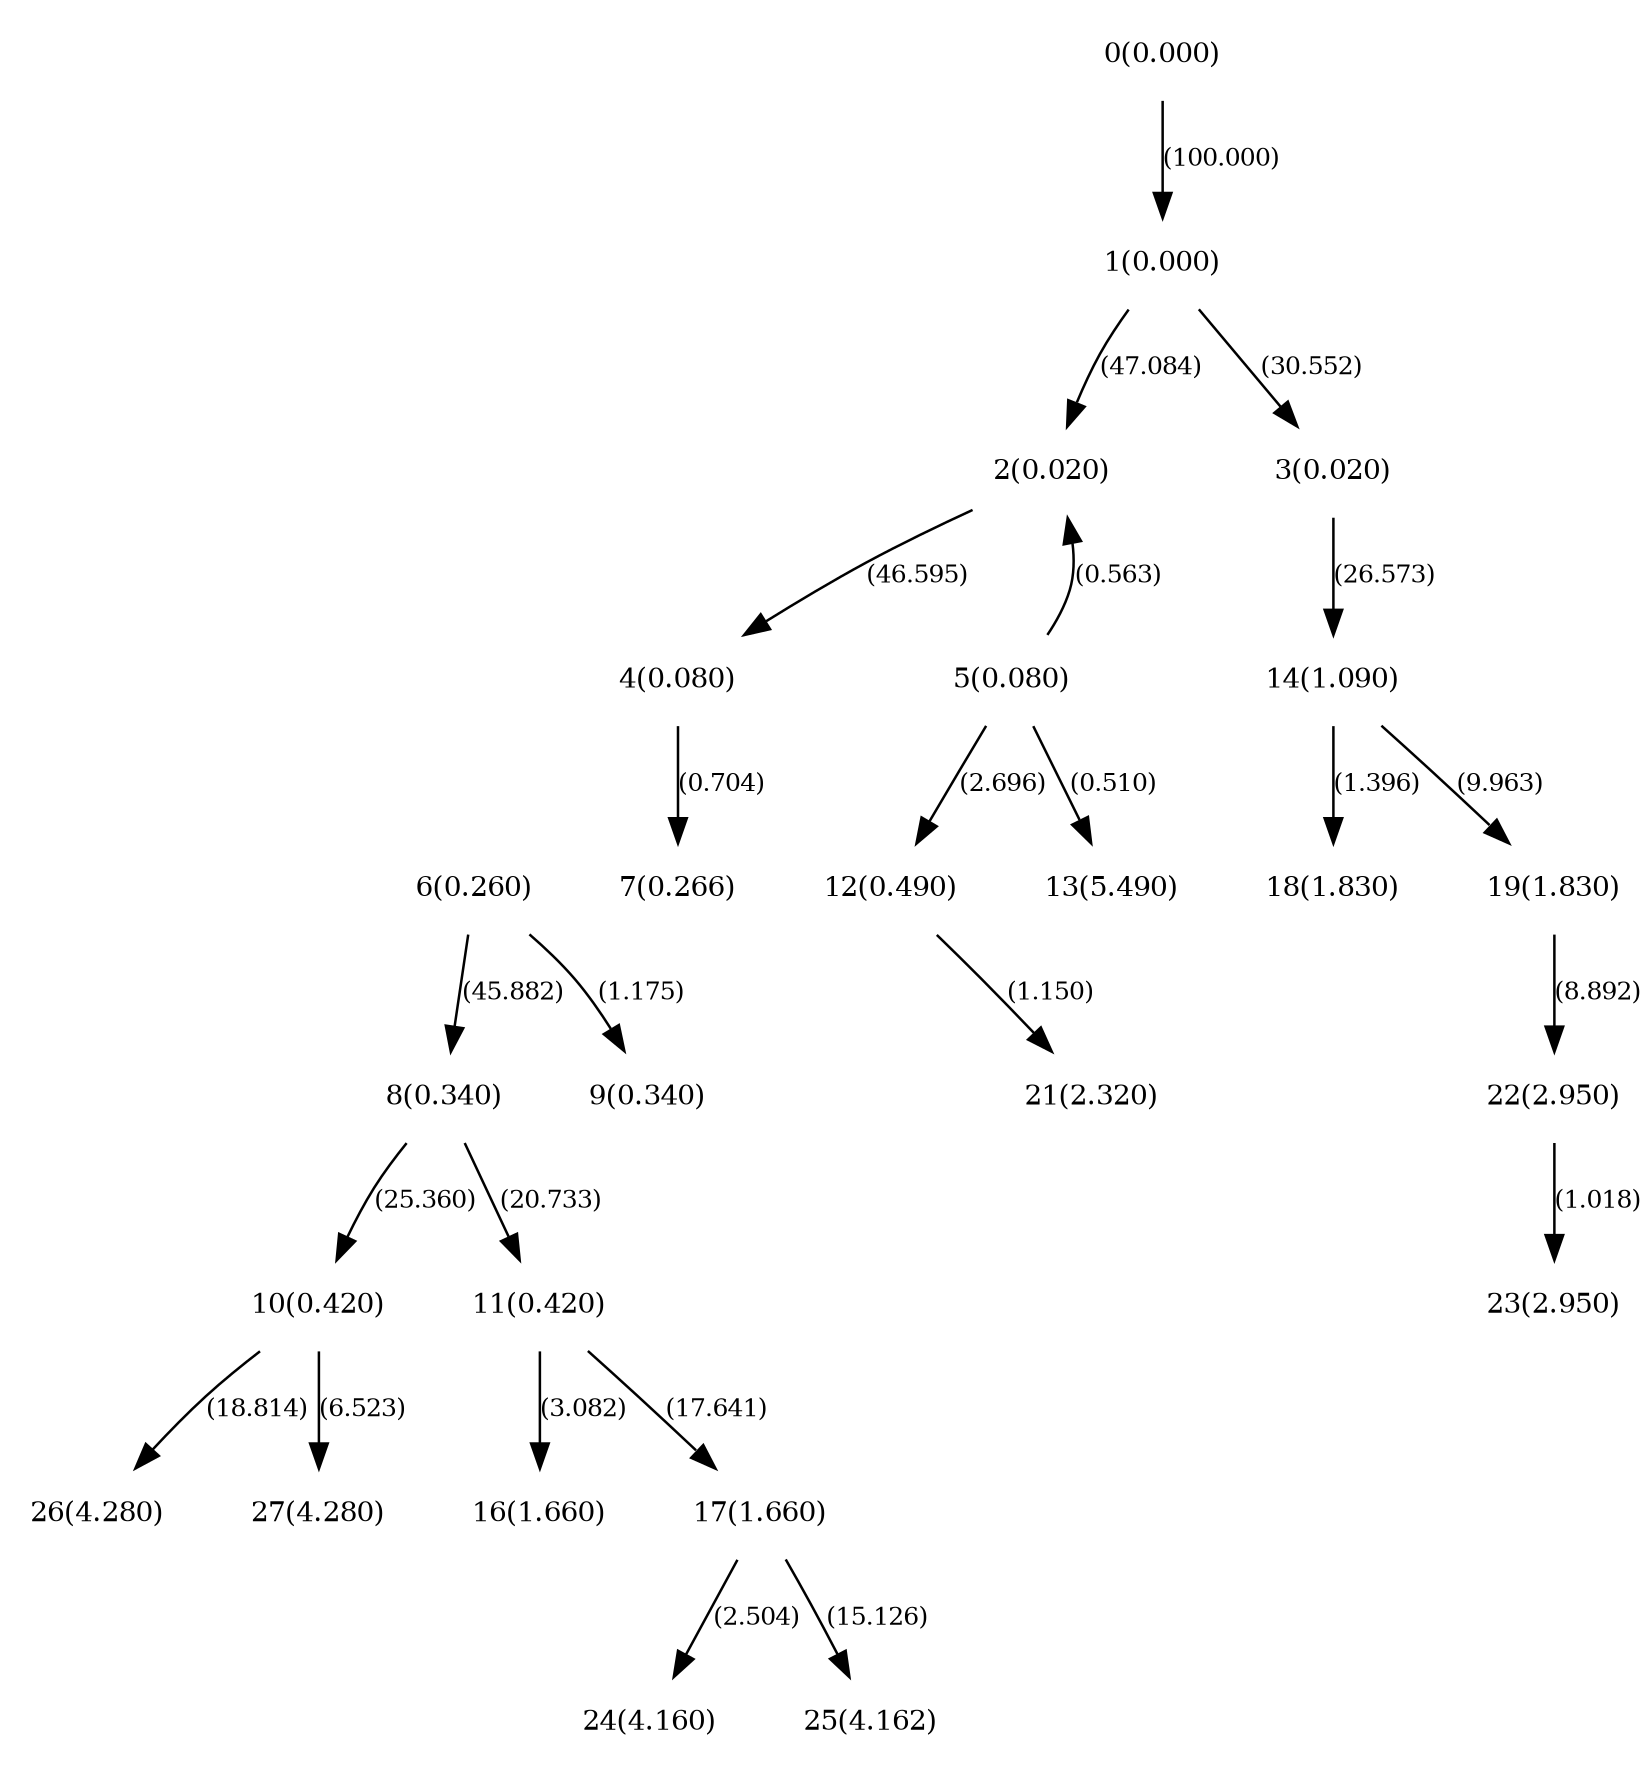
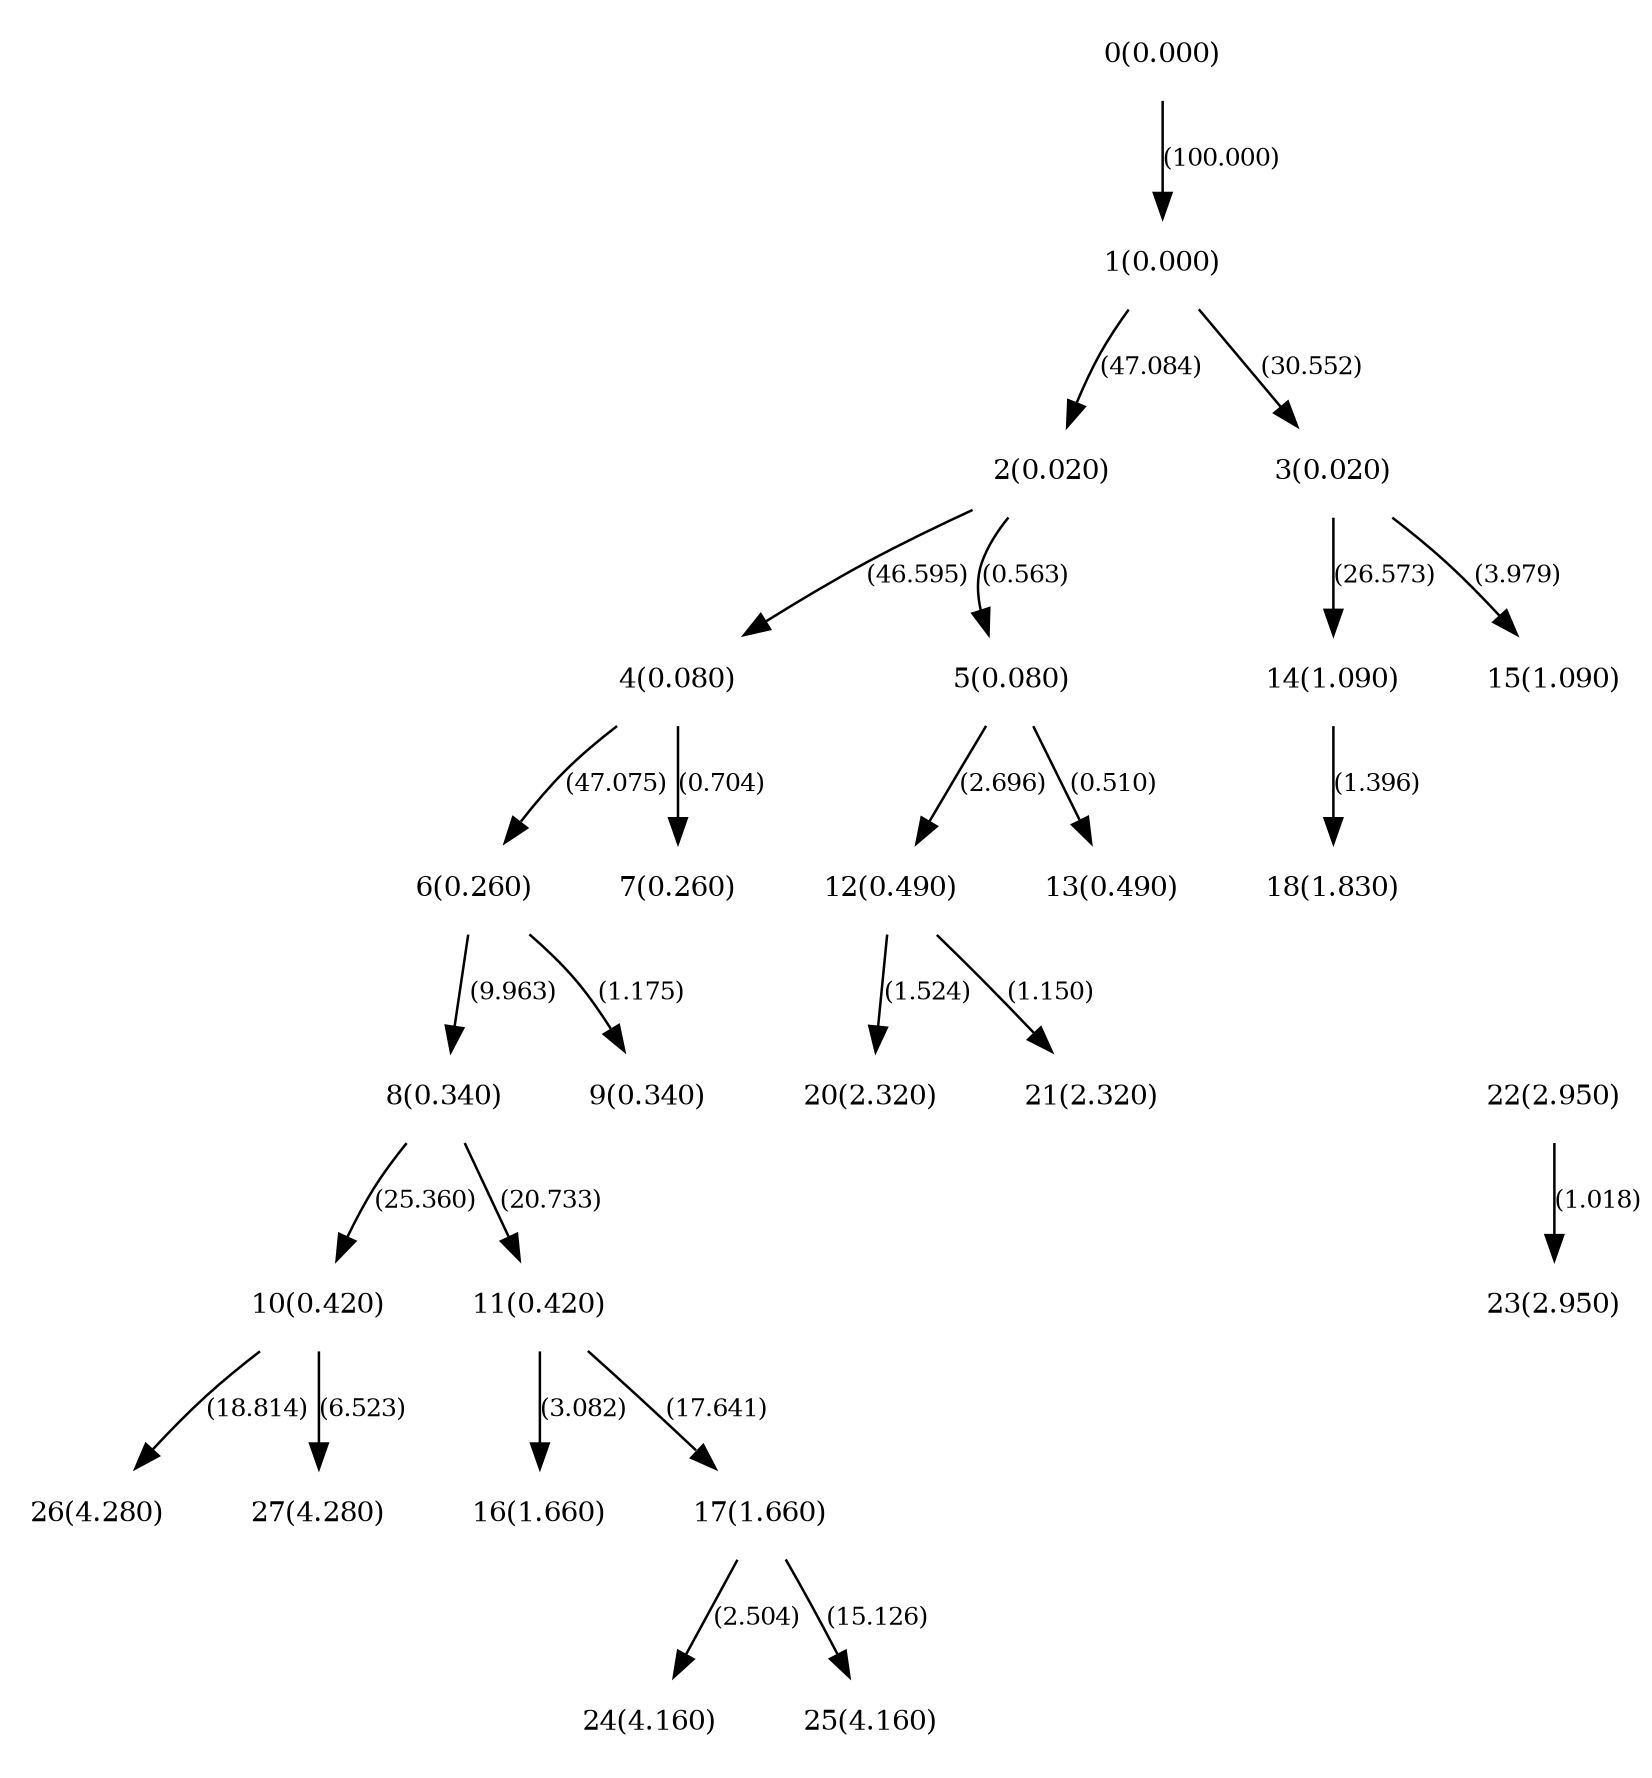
(1069, 591) -> (982, 561)
none -> (1554, 681)
none -> (566, 770)
(678, 889) -> (678, 889)
(1112, 889) -> (1112, 889)
(1554, 889) -> none
(514, 993) -> (514, 993)
none -> (871, 1097)
(871, 1723) -> (871, 1723)
